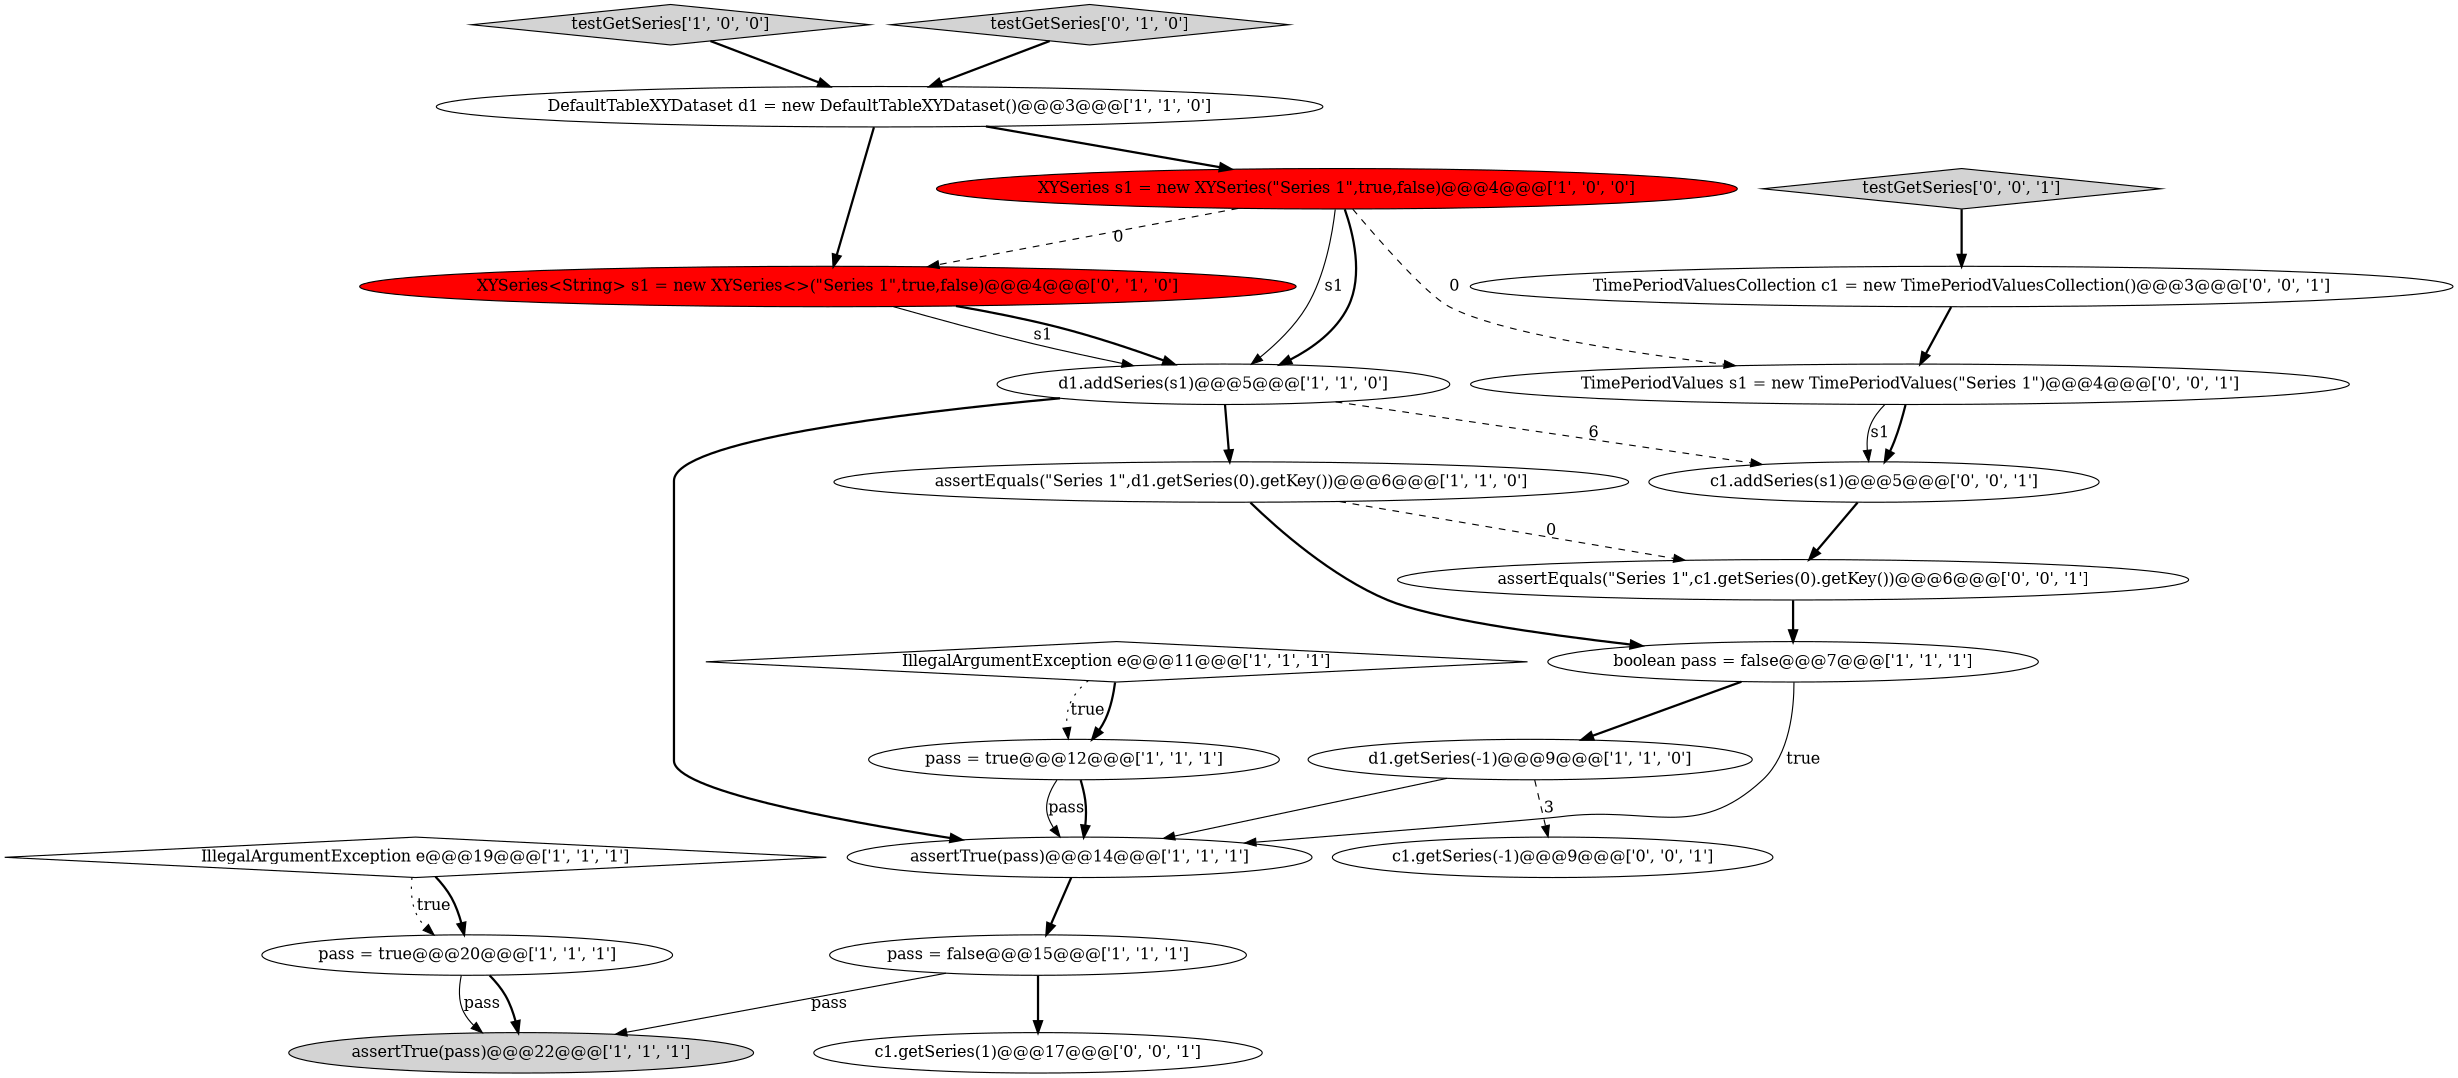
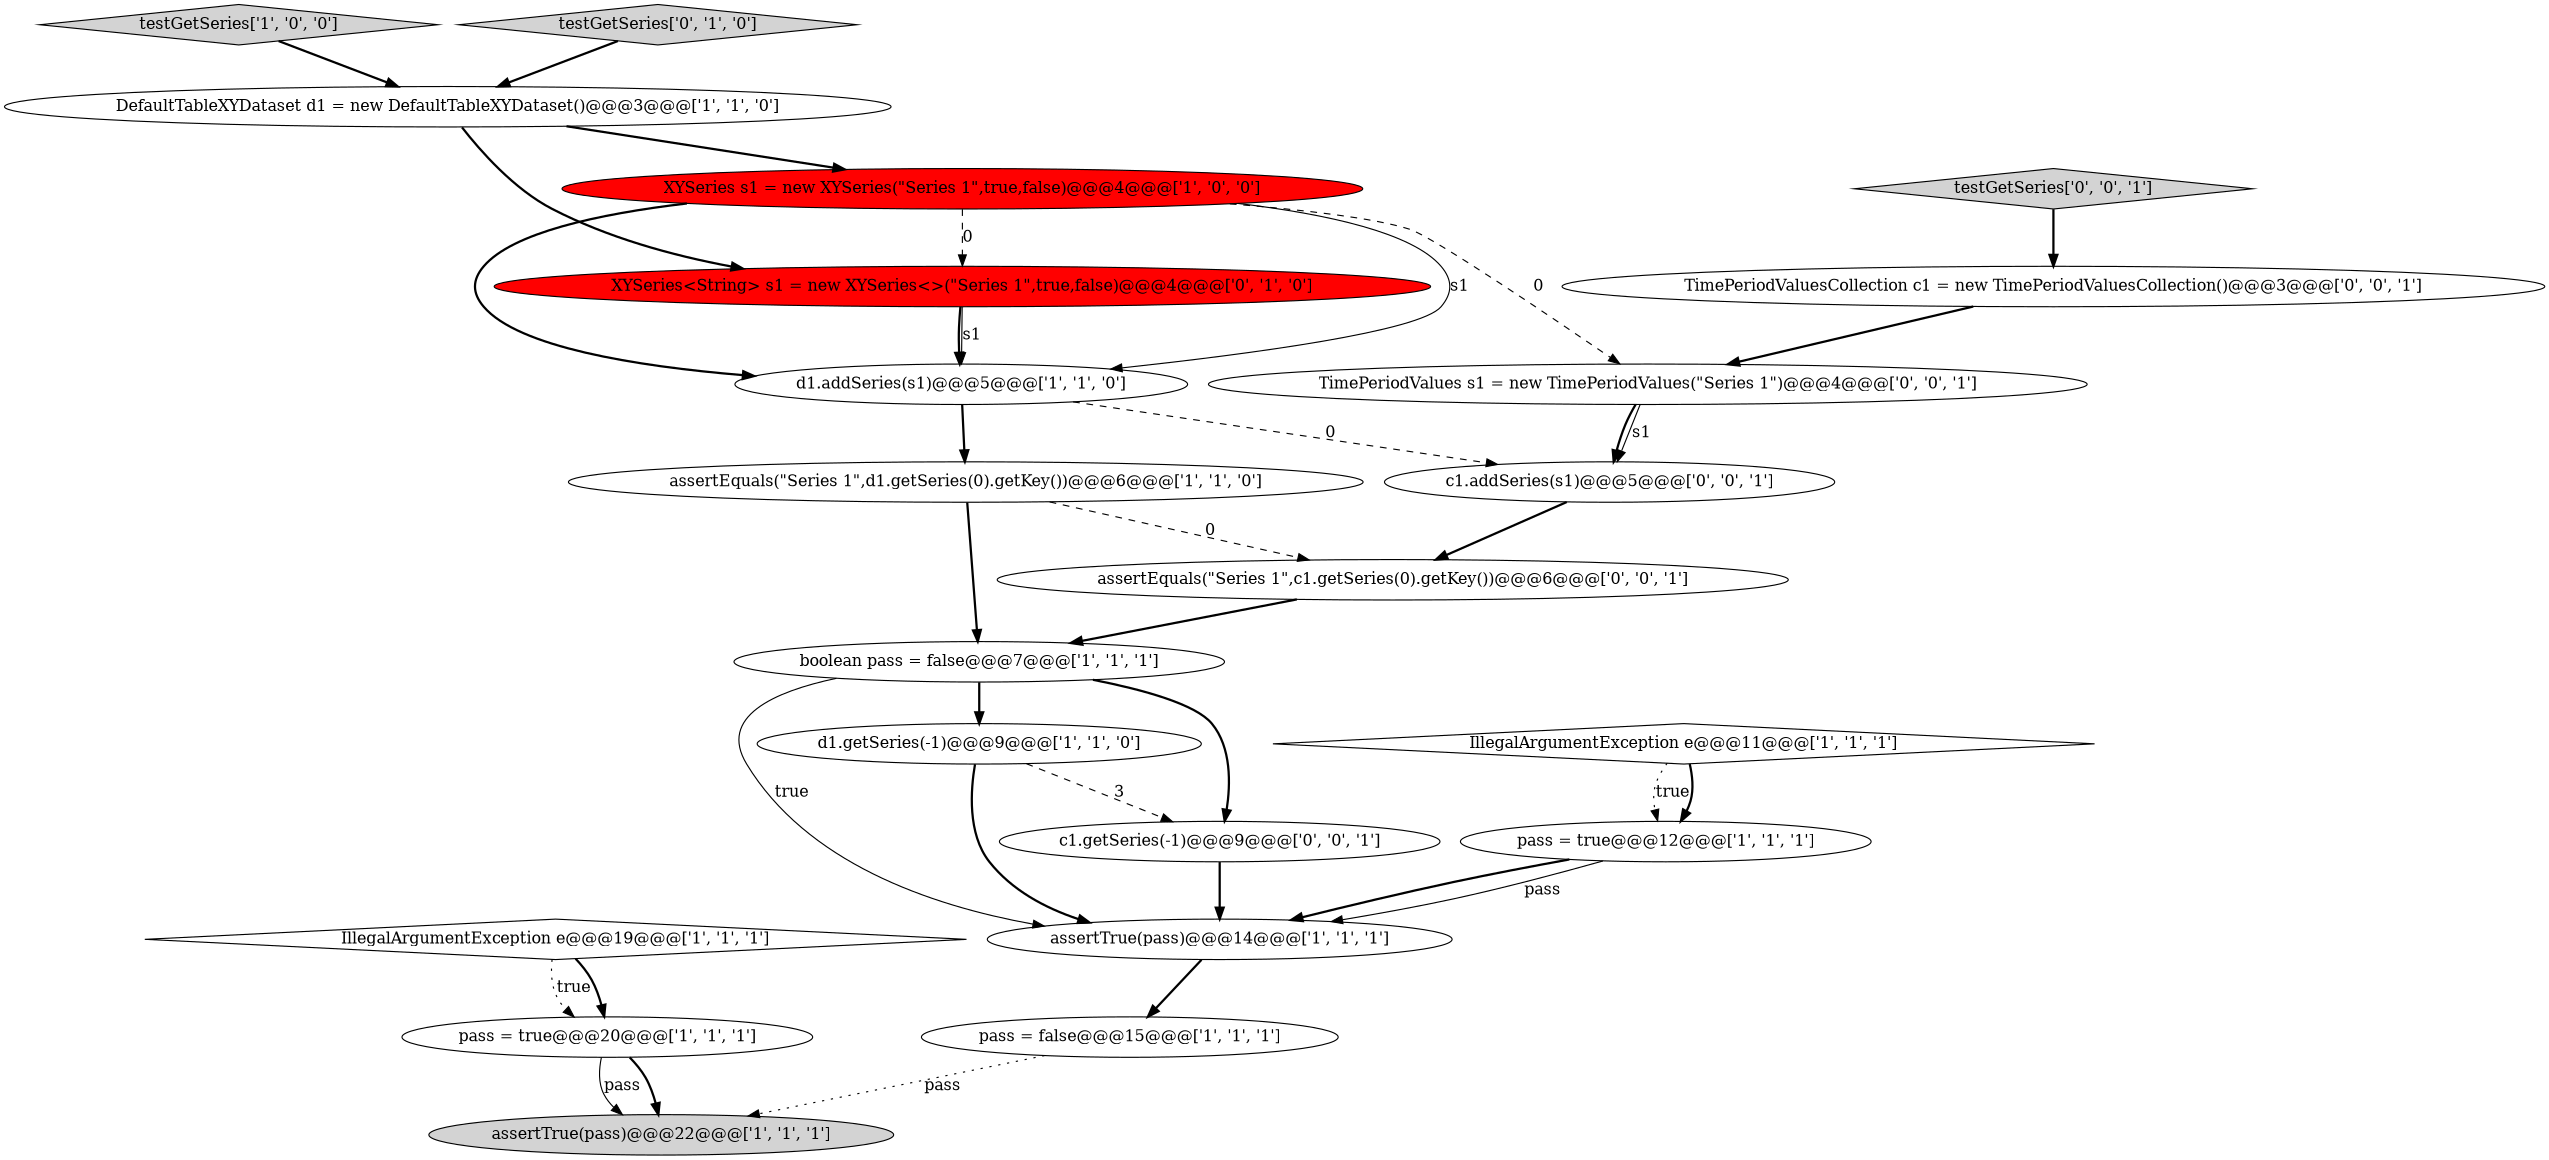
(1594, 433) -> (1331, 433)
(674, 566) -> (1220, 885)
none -> (1197, 712)
(1311, 807) -> (991, 864)
(786, 1003) -> (902, 1085)
(1038, 1053) -> none
